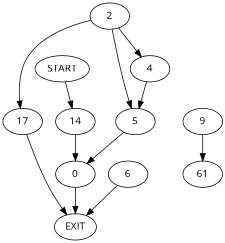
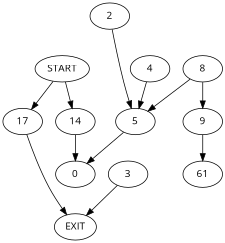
(128, 40) -> none
(37, 46) -> (45, 92)
none -> (203, 69)
(128, 174) -> (128, 174)
(75, 197) -> none
